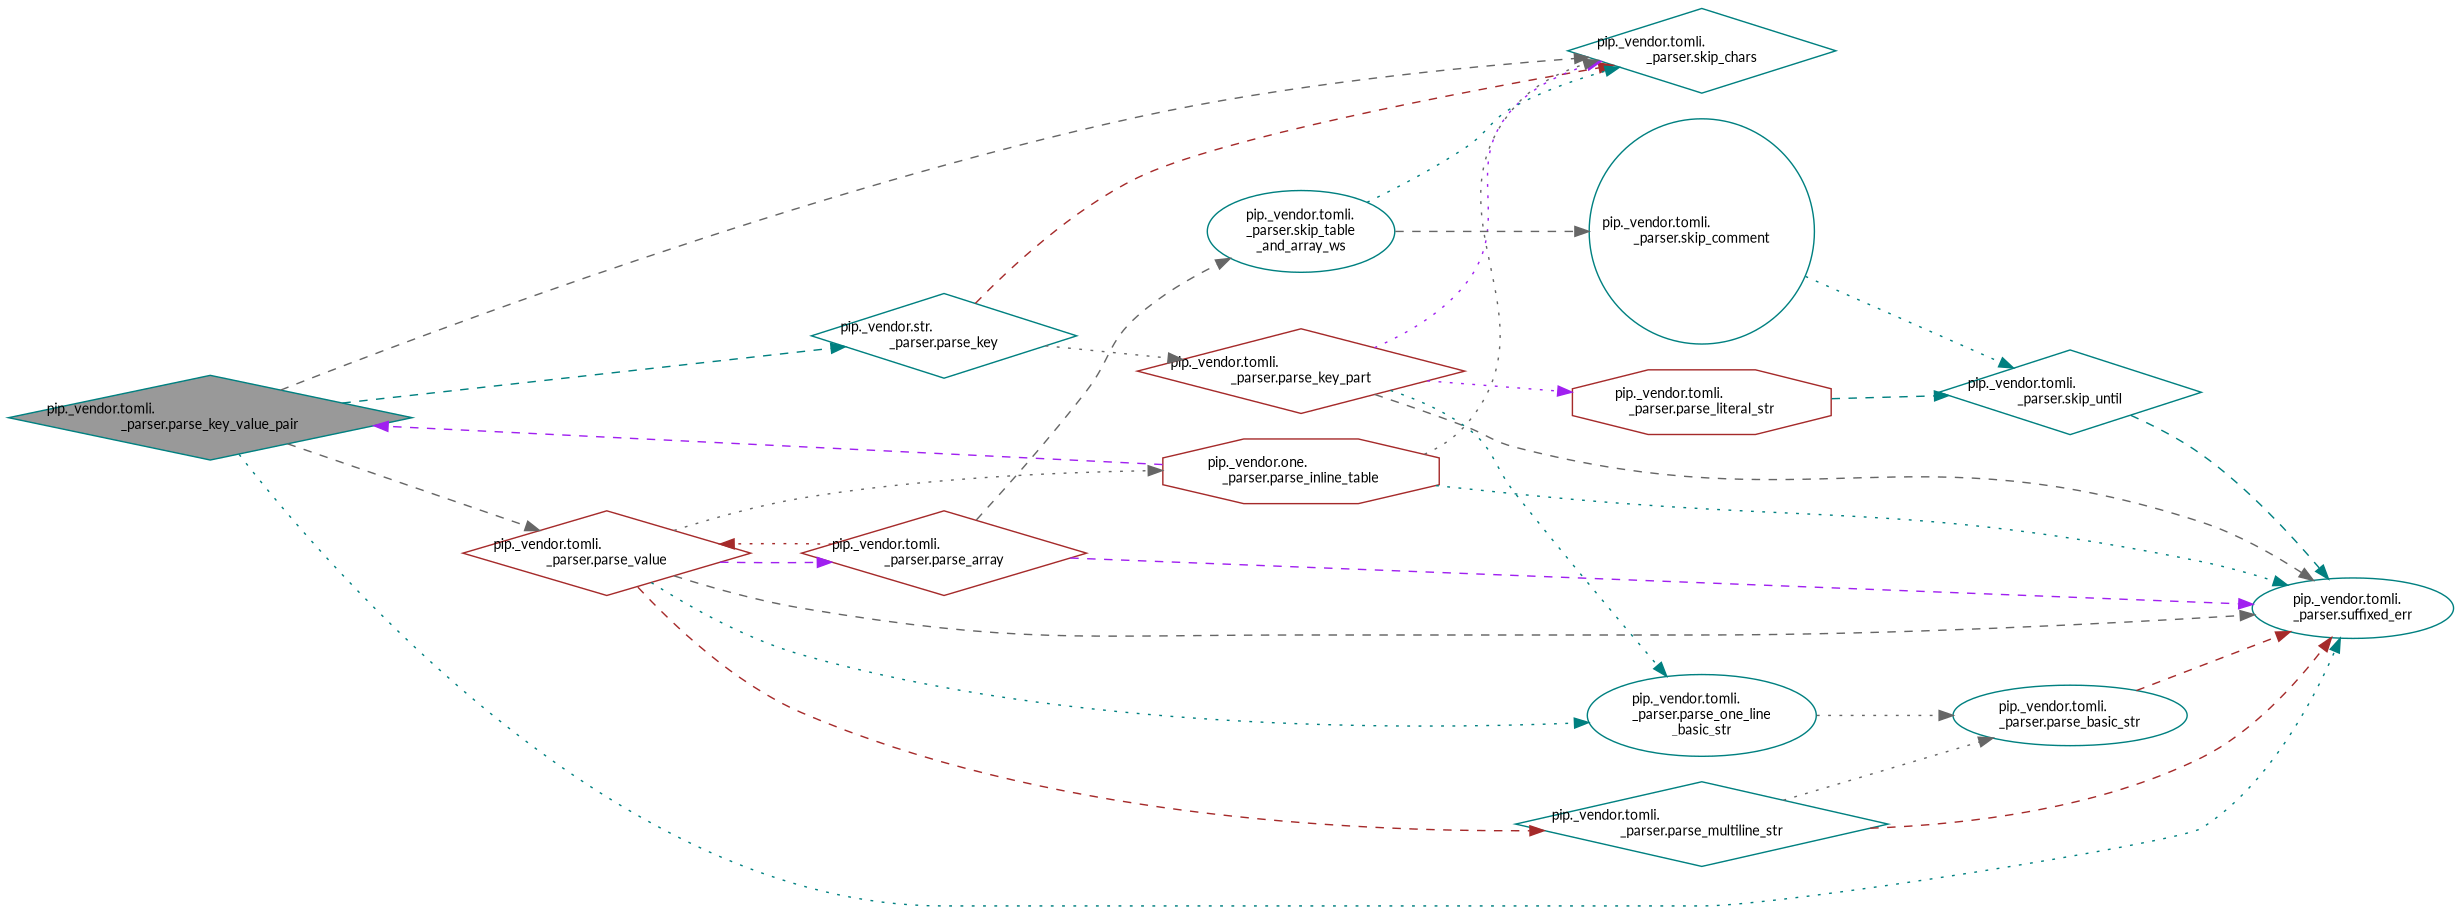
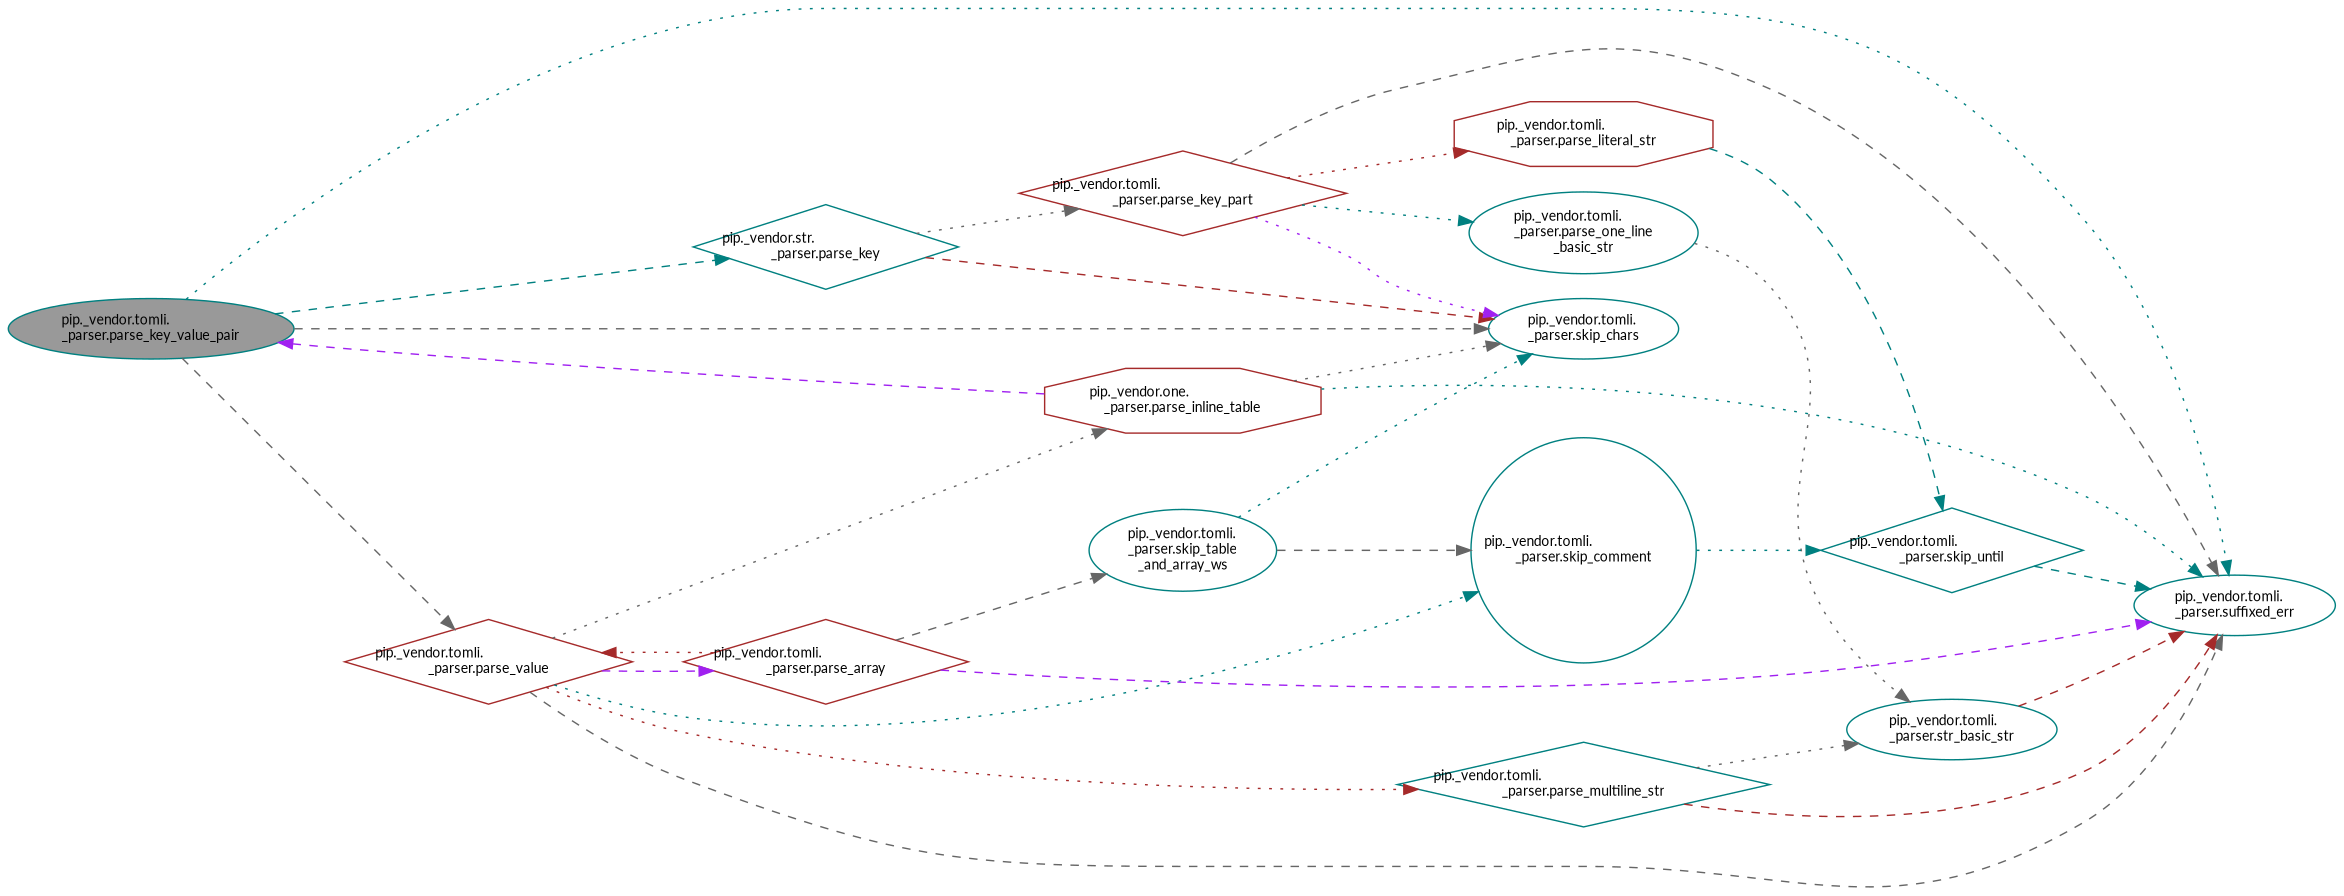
(1702, 51) -> (1584, 329)
(1502, 387) -> (1371, 166)
(210, 418) -> (151, 329)
(1102, 710) -> (1015, 712)
(2070, 715) -> (1952, 730)
(1057, 789) -> (970, 773)
